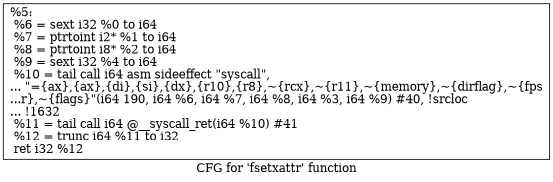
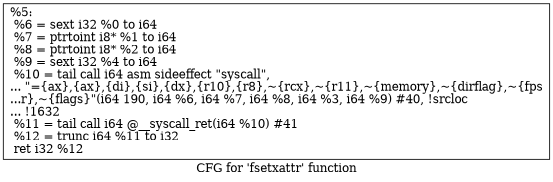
(94, 38) -> (94, 38)
